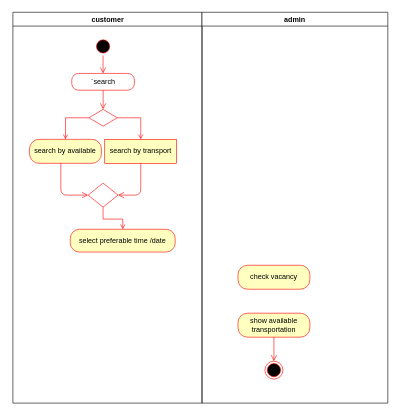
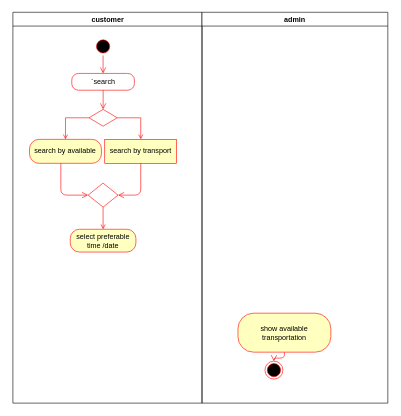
(123, 241) -> (103, 241)
(274, 278) -> none
(274, 326) -> (284, 333)
